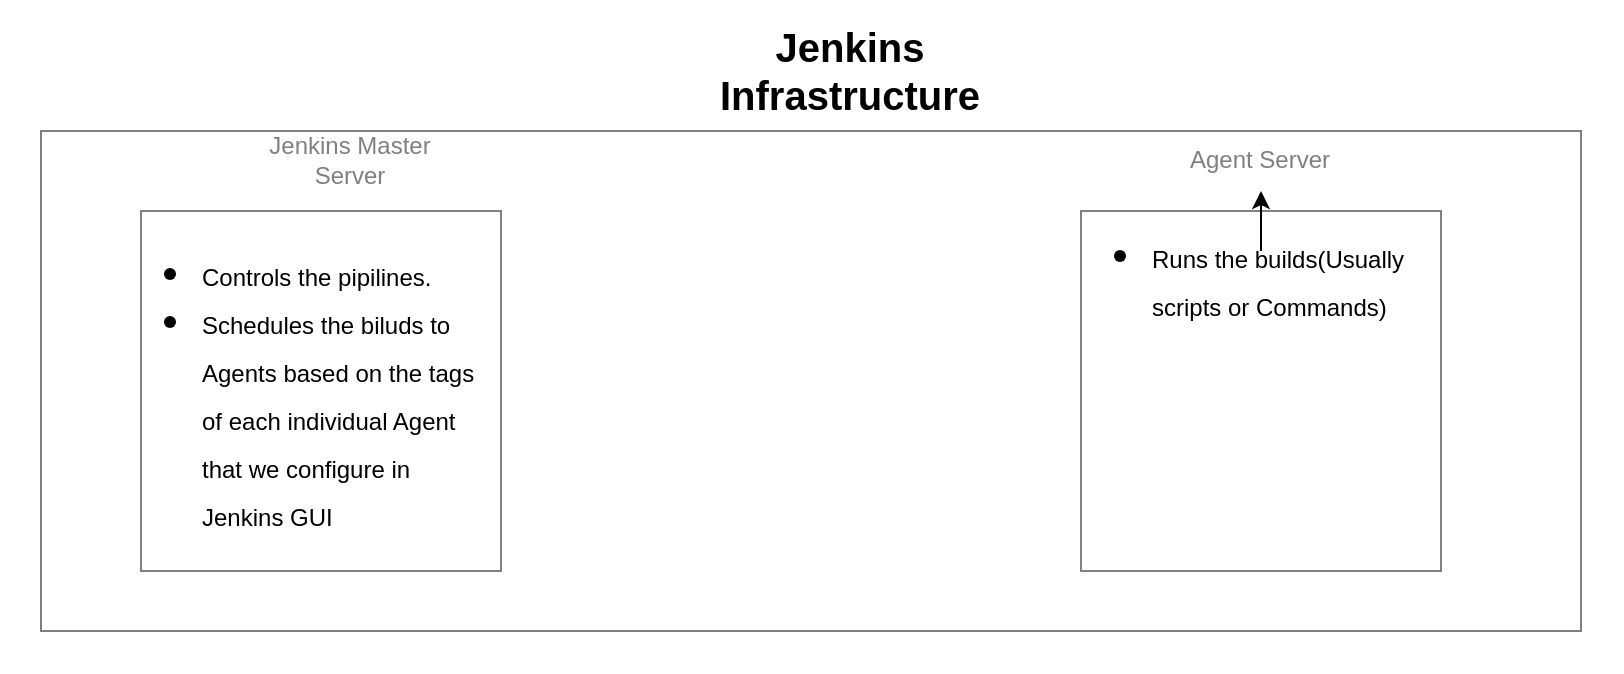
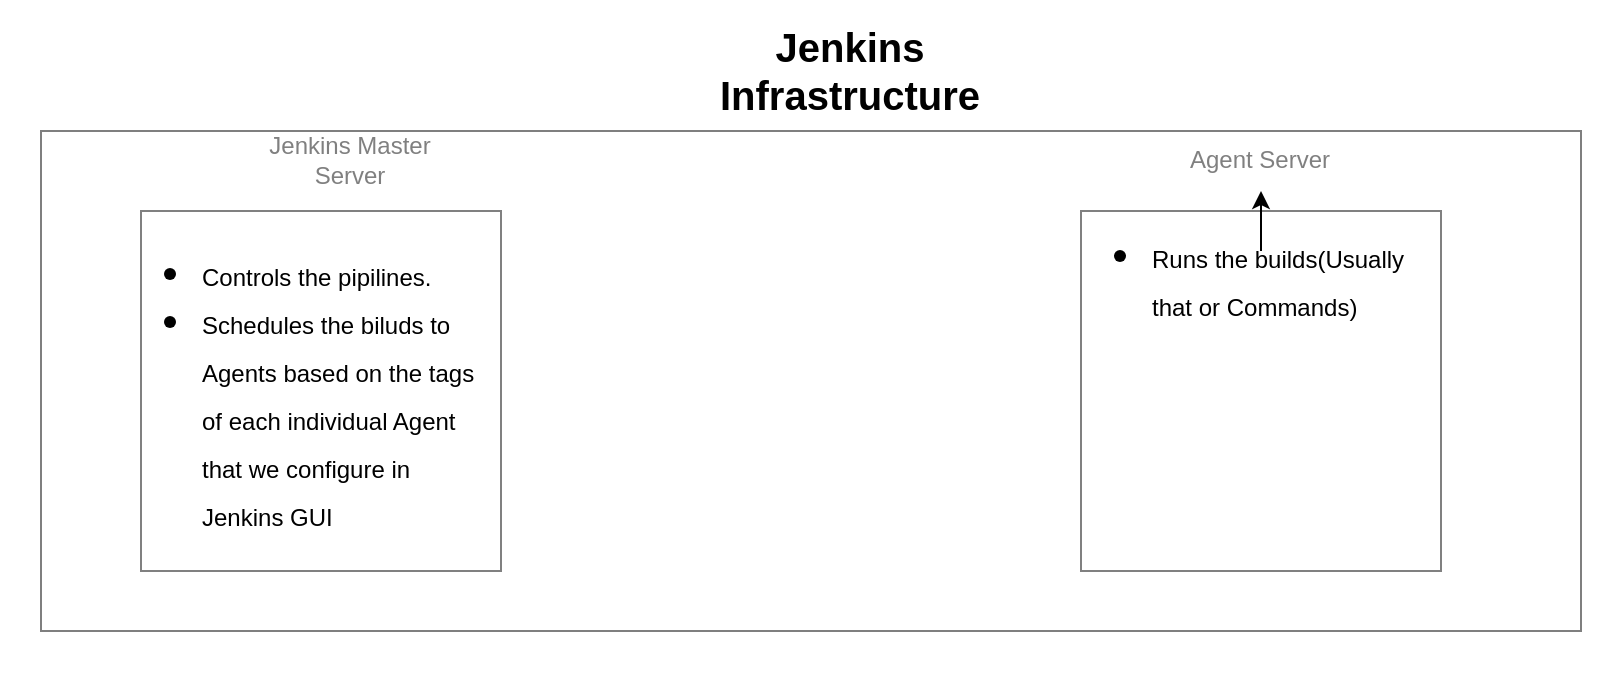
(1261, 277) -> (1261, 277)
